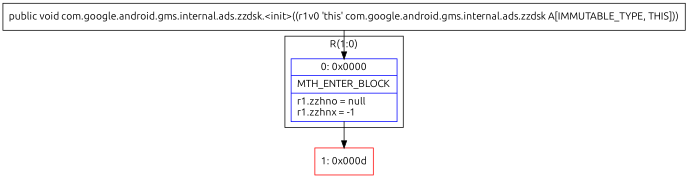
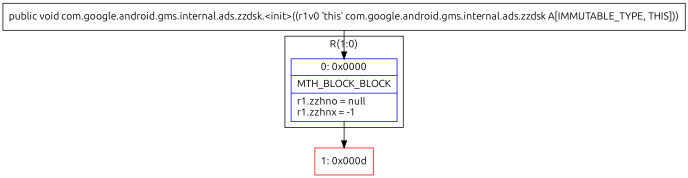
(343, 84) -> (344, 84)
